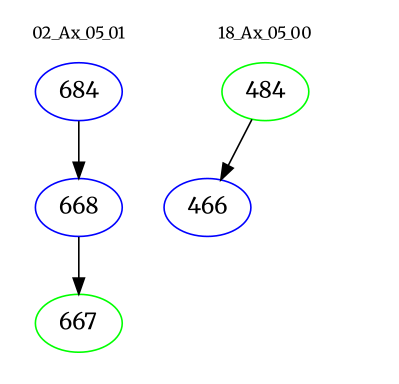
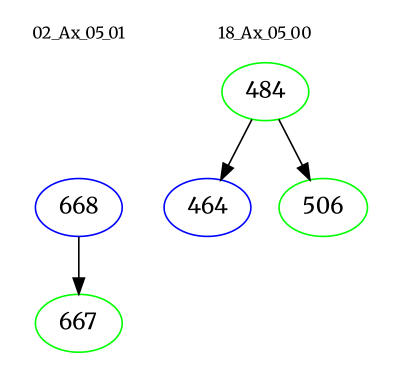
(79, 92) -> none
(207, 207) -> (207, 207)
none -> (323, 207)
